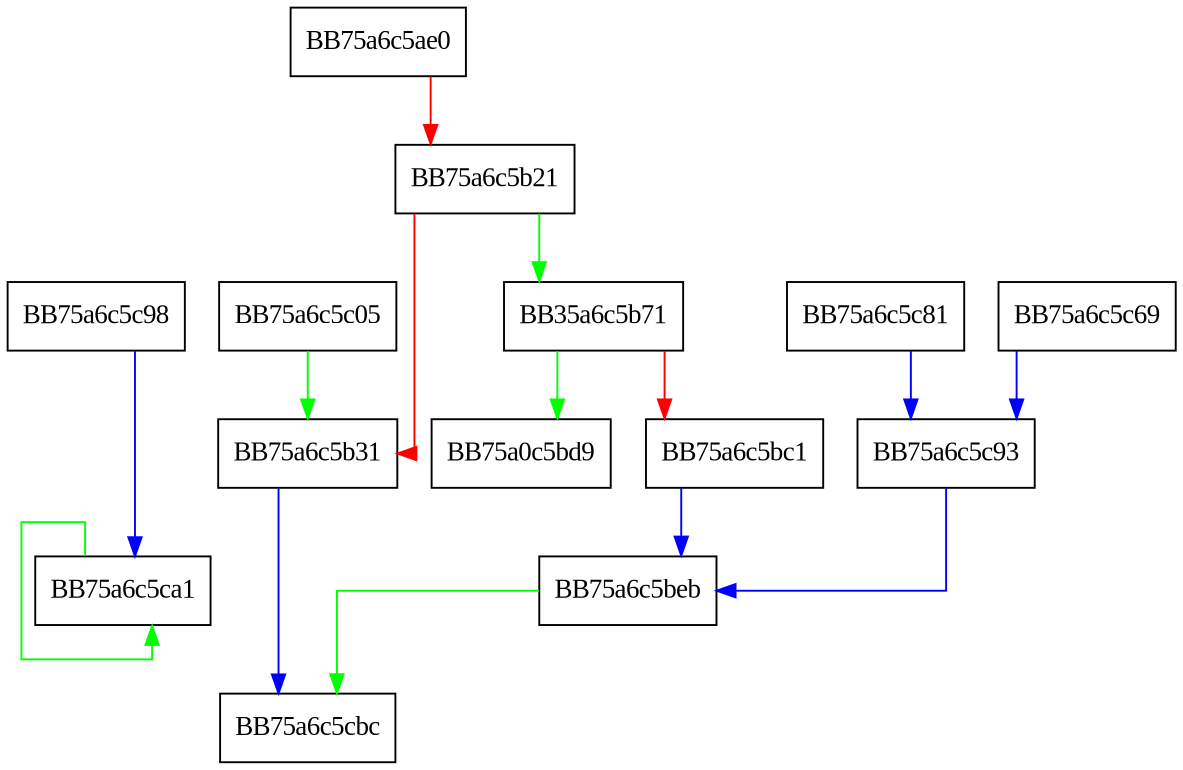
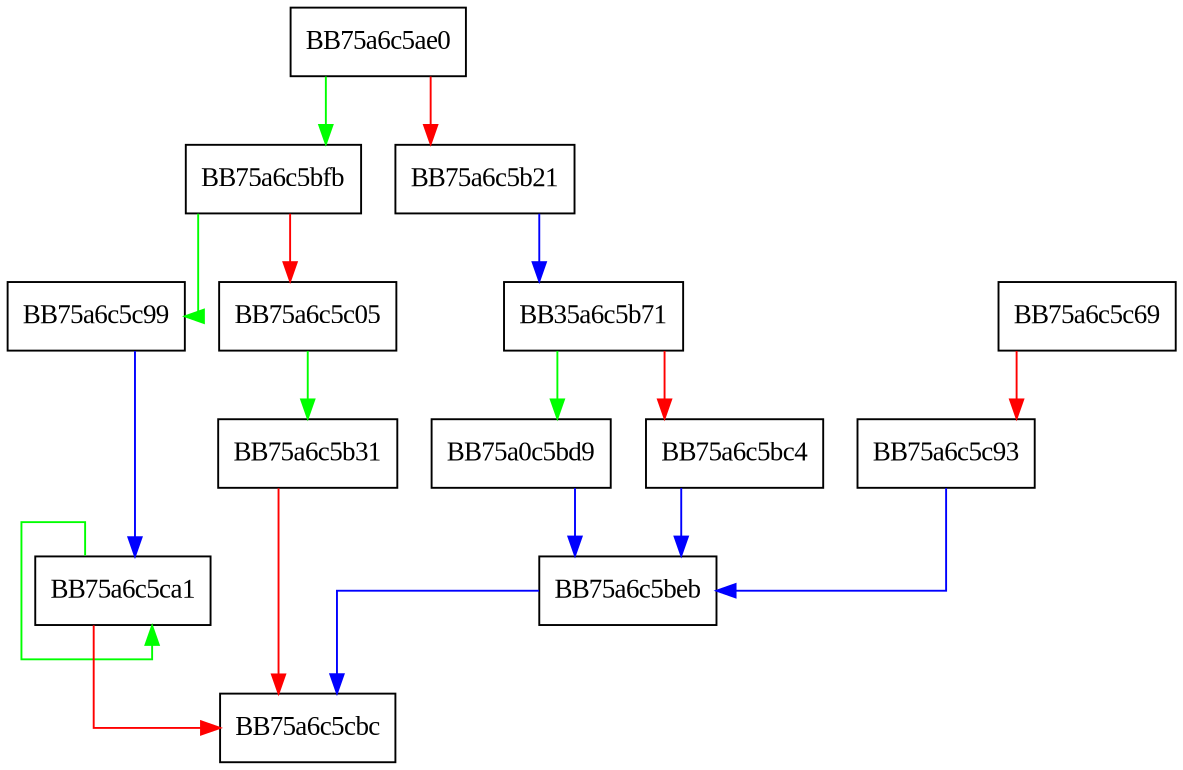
none -> (273, 179)
(539, 238) -> (539, 238)
(96, 316) -> (96, 316)
(876, 316) -> none
(414, 335) -> none
(1017, 375) -> (1017, 375)
(735, 454) -> (735, 454)
none -> (575, 512)
(279, 581) -> (279, 581)
(396, 591) -> (396, 591)
none -> (96, 728)
